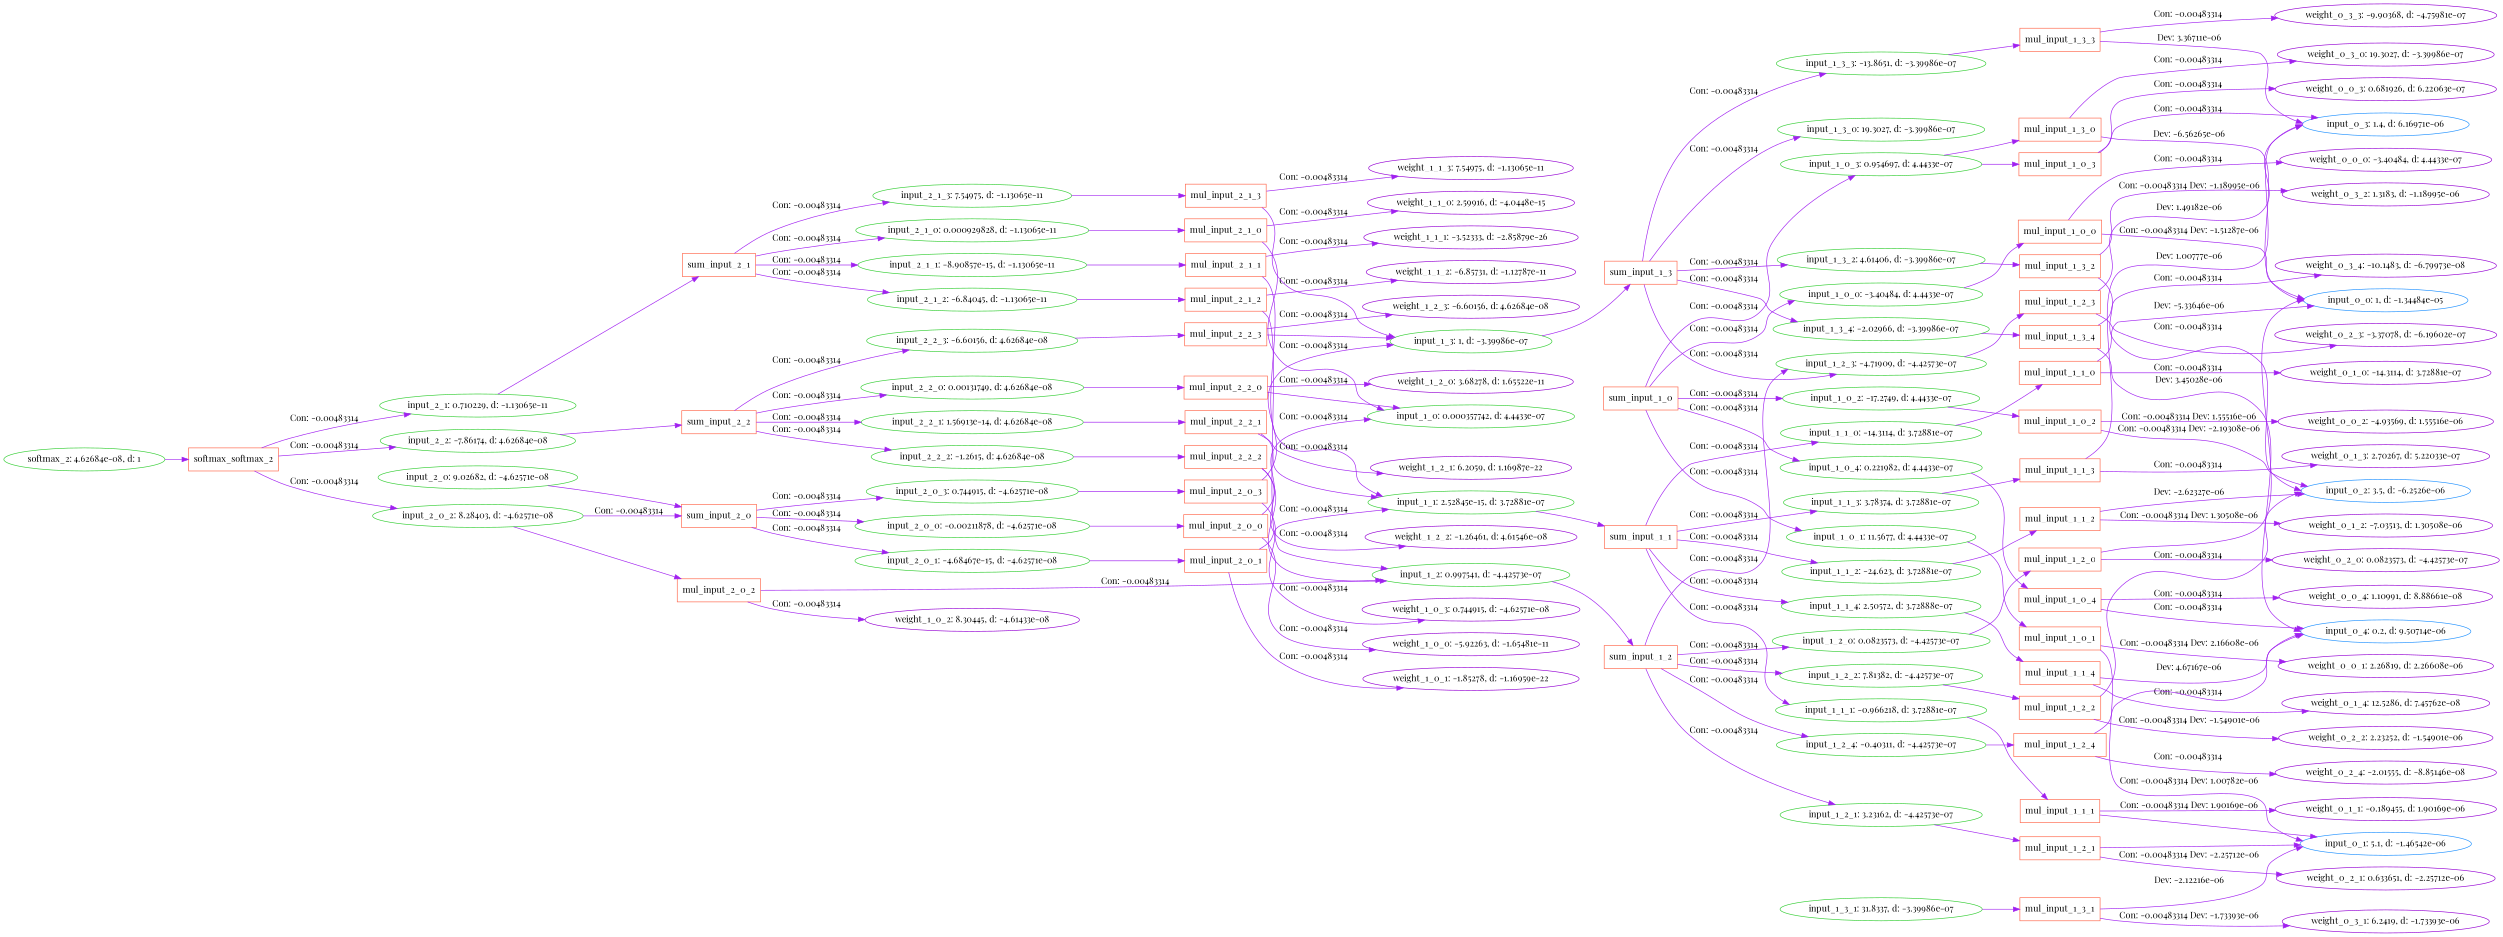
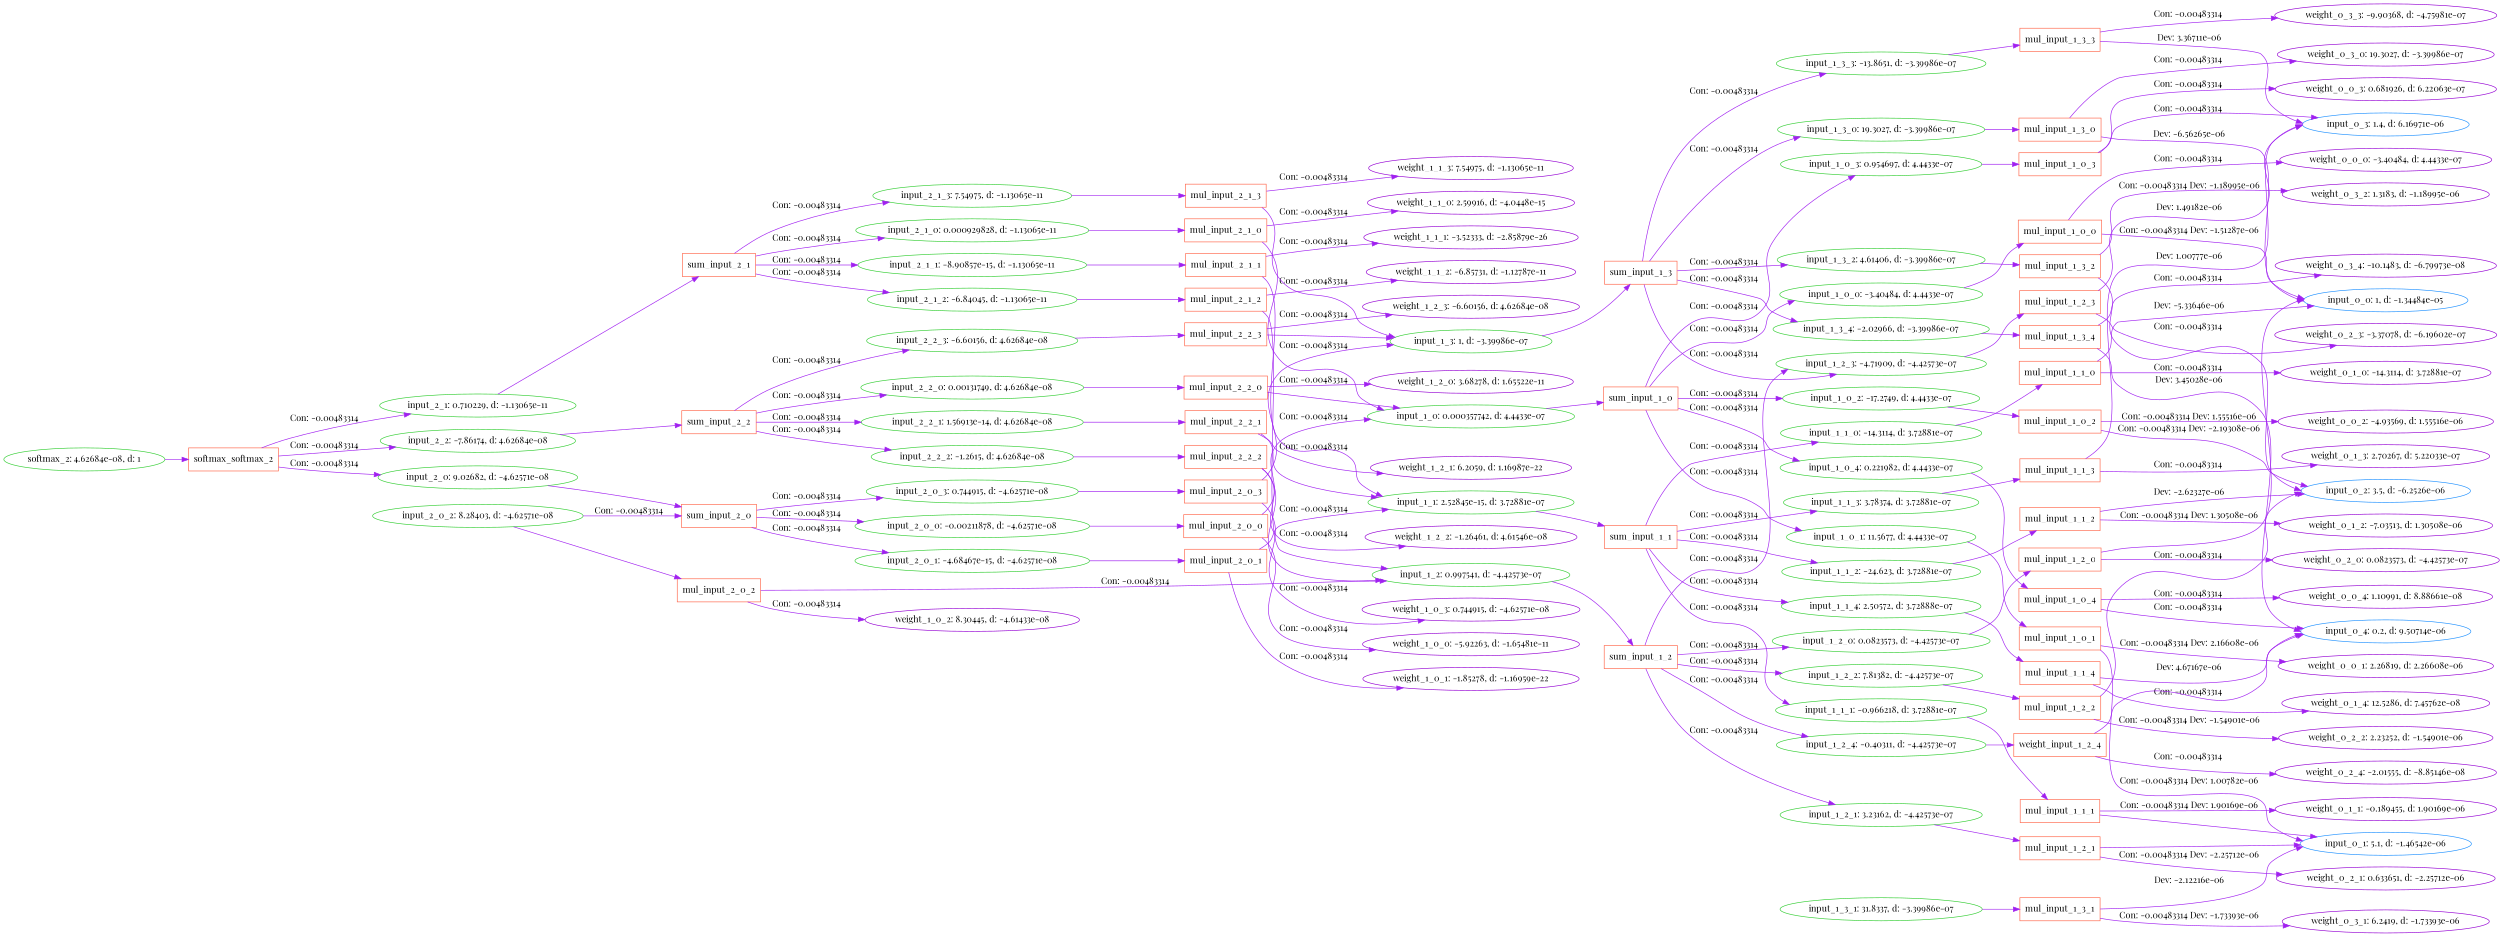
(1978, 149) -> (1999, 130)
none -> (1572, 406)
(321, 495) -> (326, 472)
(2060, 745) -> (2060, 745)
